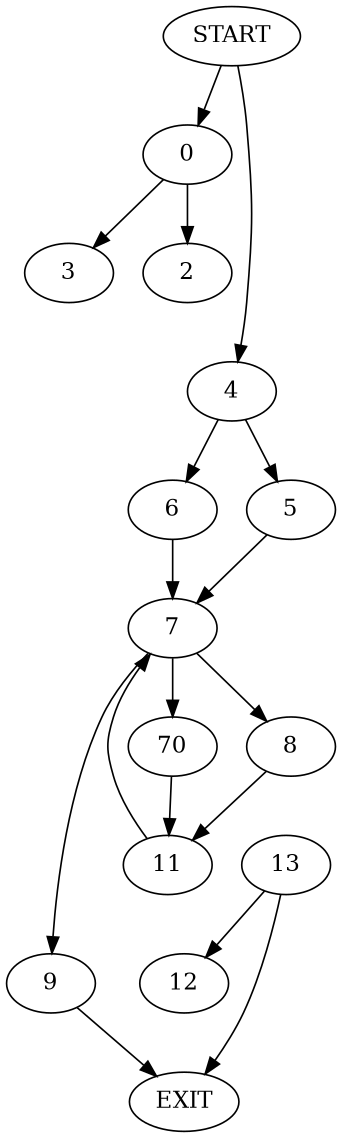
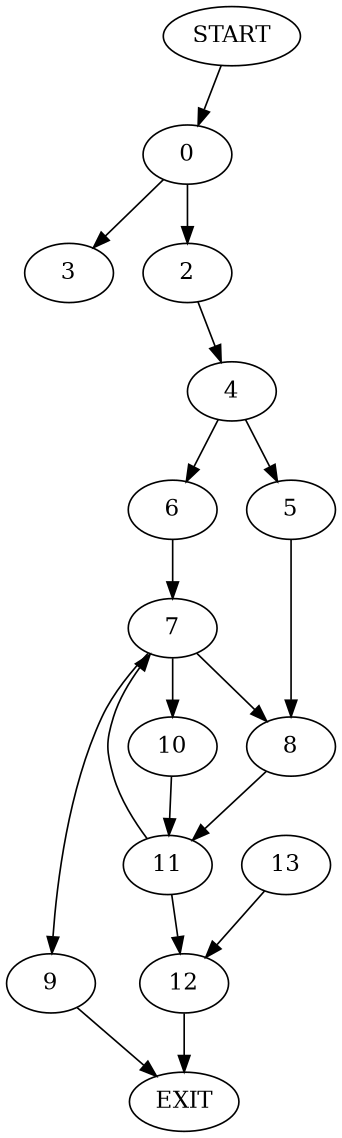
(251, 205) -> (207, 324)
(238, 563) -> (291, 620)
(173, 747) -> (173, 747)
none -> (175, 916)
(256, 981) -> (184, 1035)
